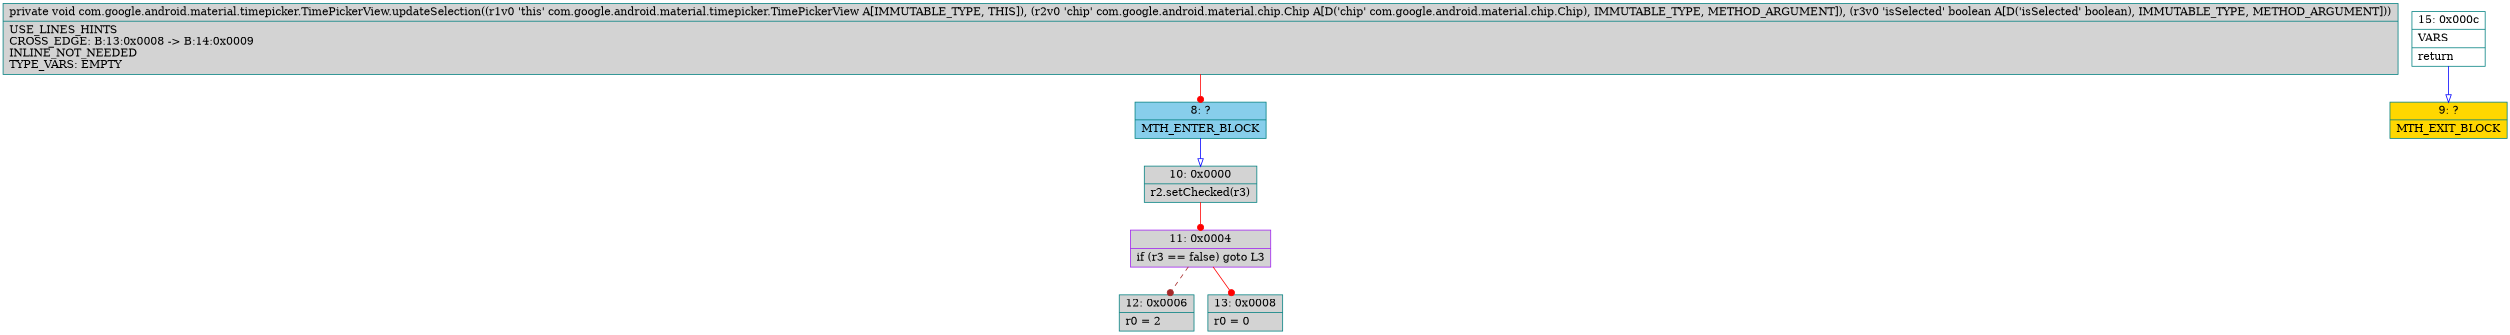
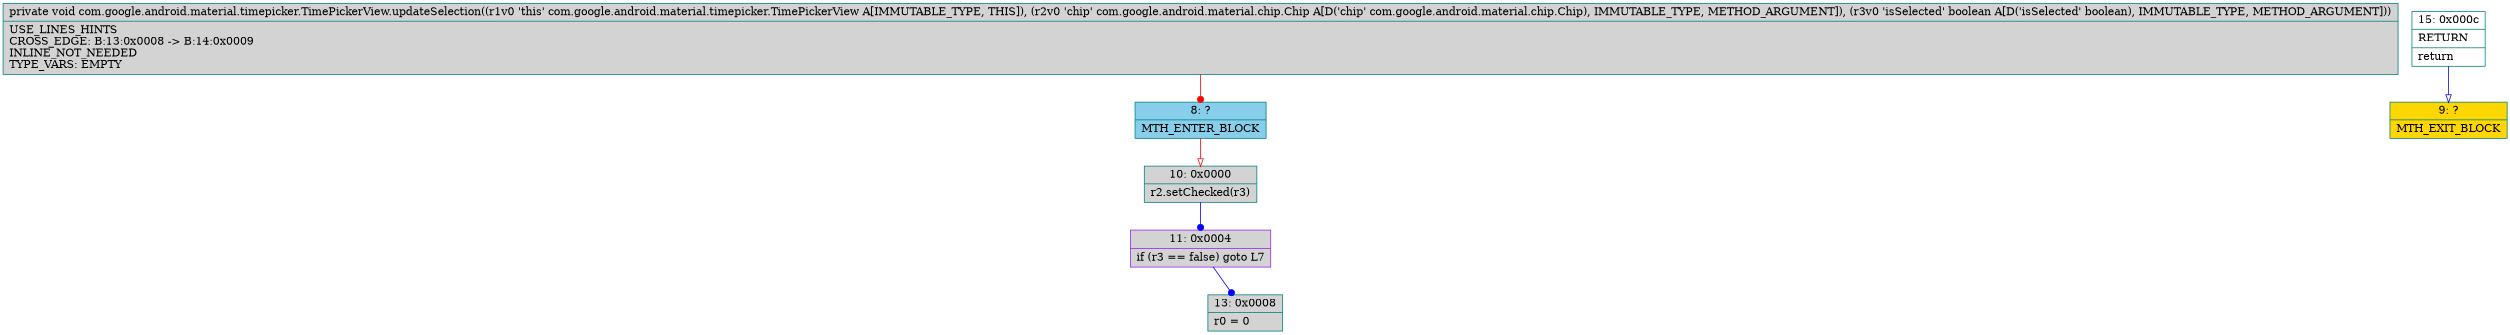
(2434, 38) -> (2443, 38)
(1201, 148) -> (1201, 148)
(1201, 213) -> (1201, 213)
(1201, 257) -> (1201, 257)
(1221, 278) -> (1221, 278)
(1157, 313) -> none
